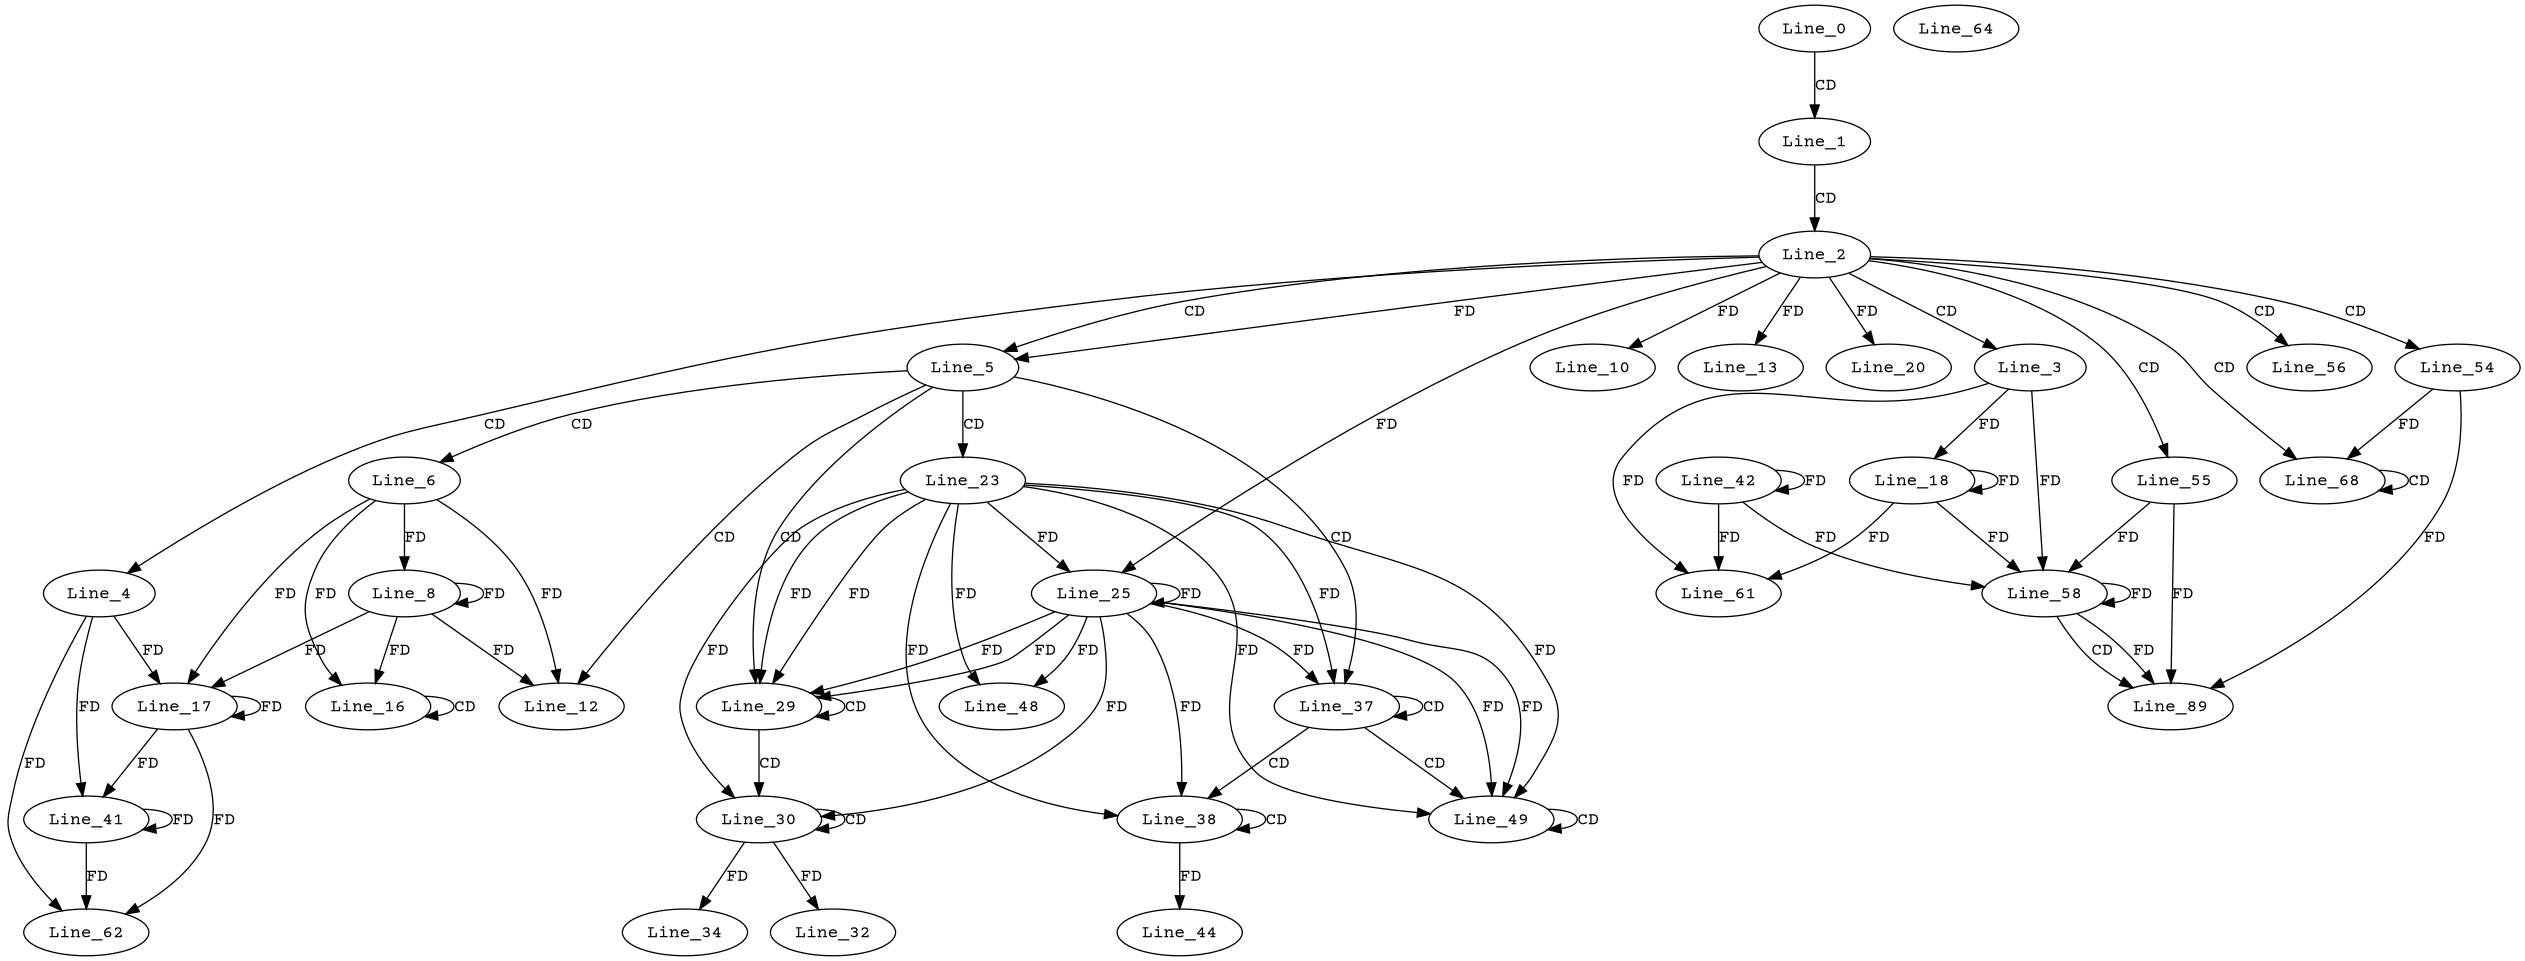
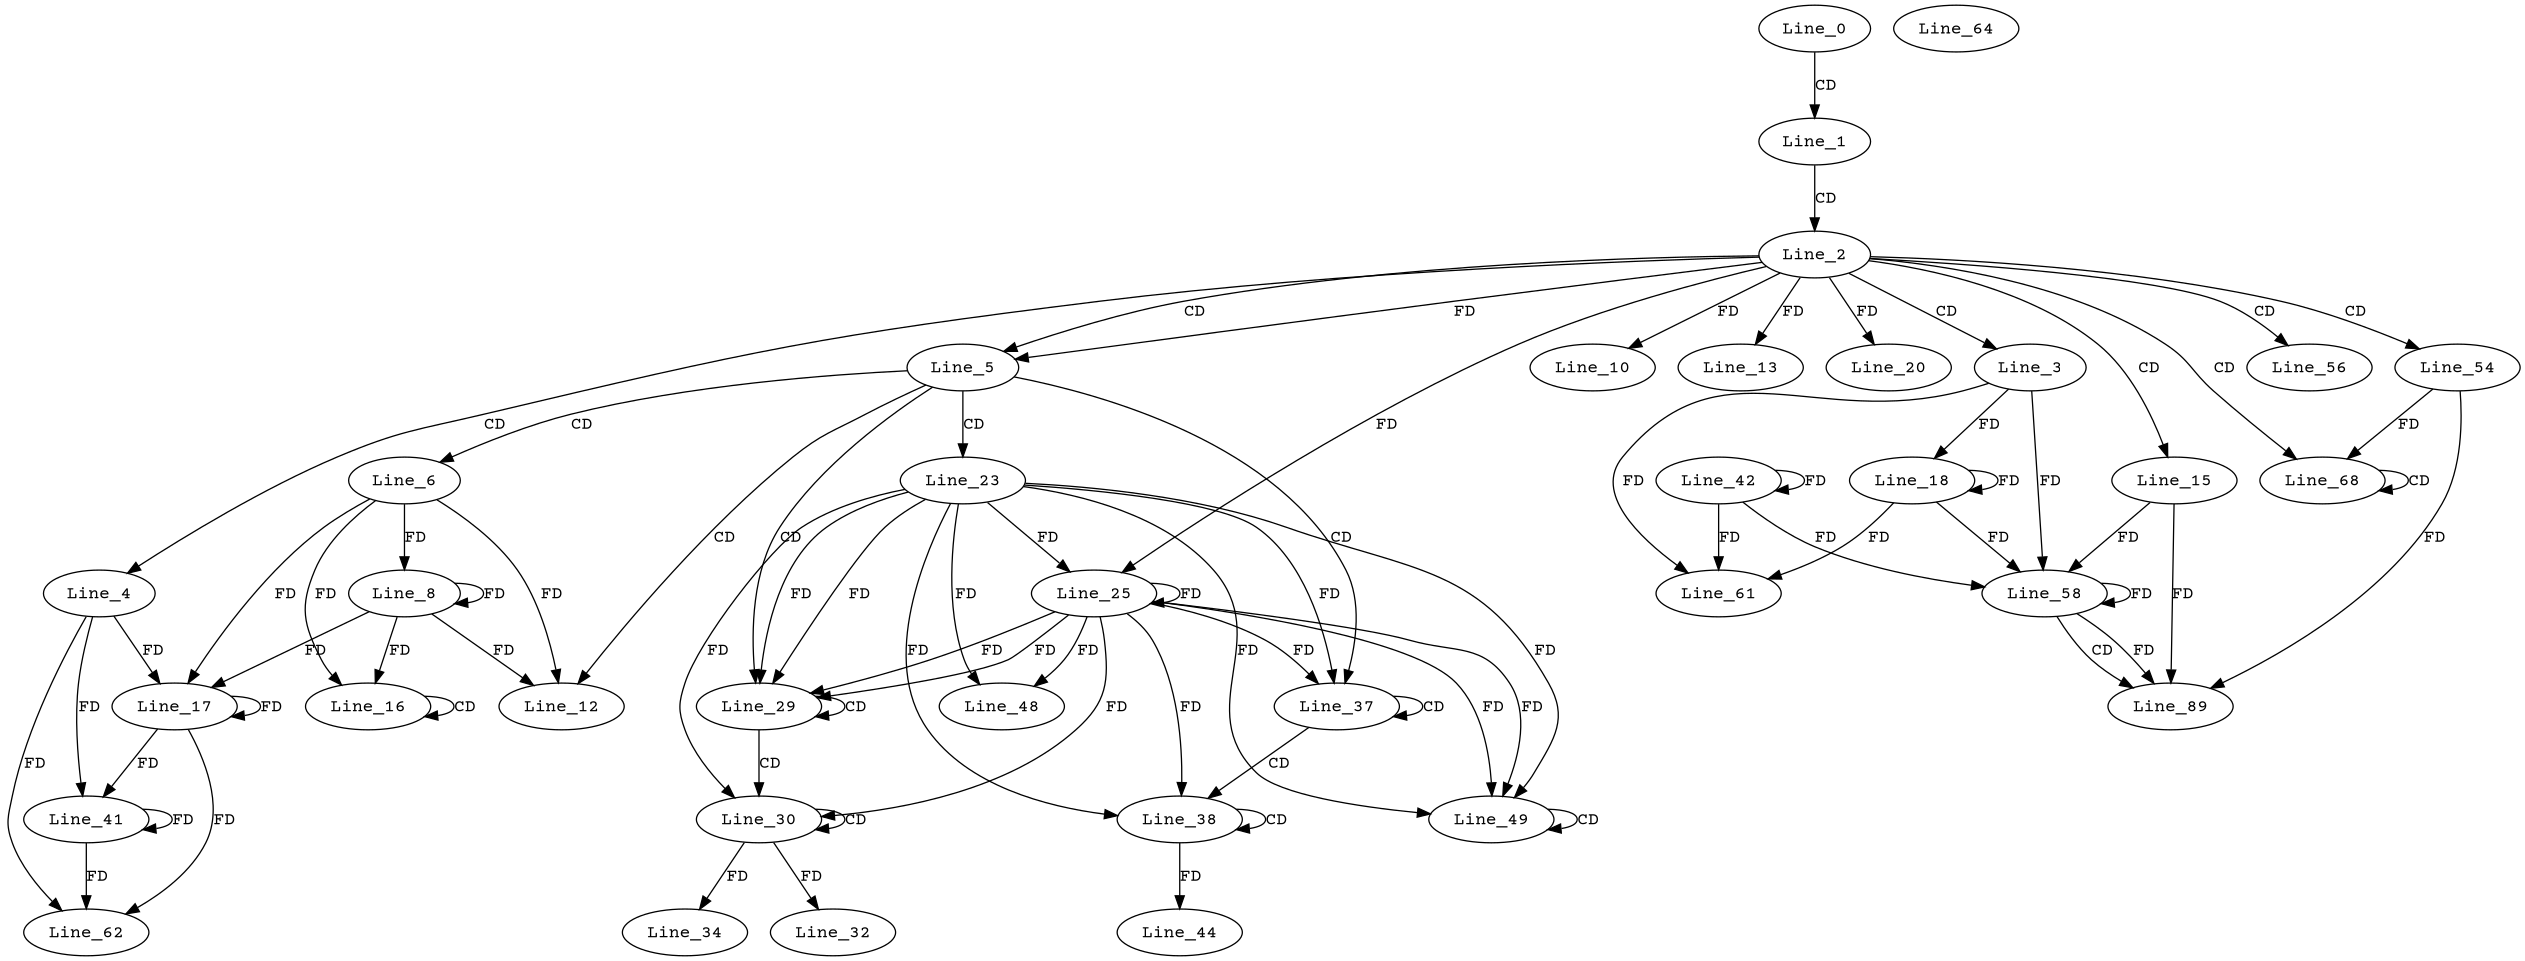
(2174, 480) -> (2174, 480)
(1409, 759) -> none
